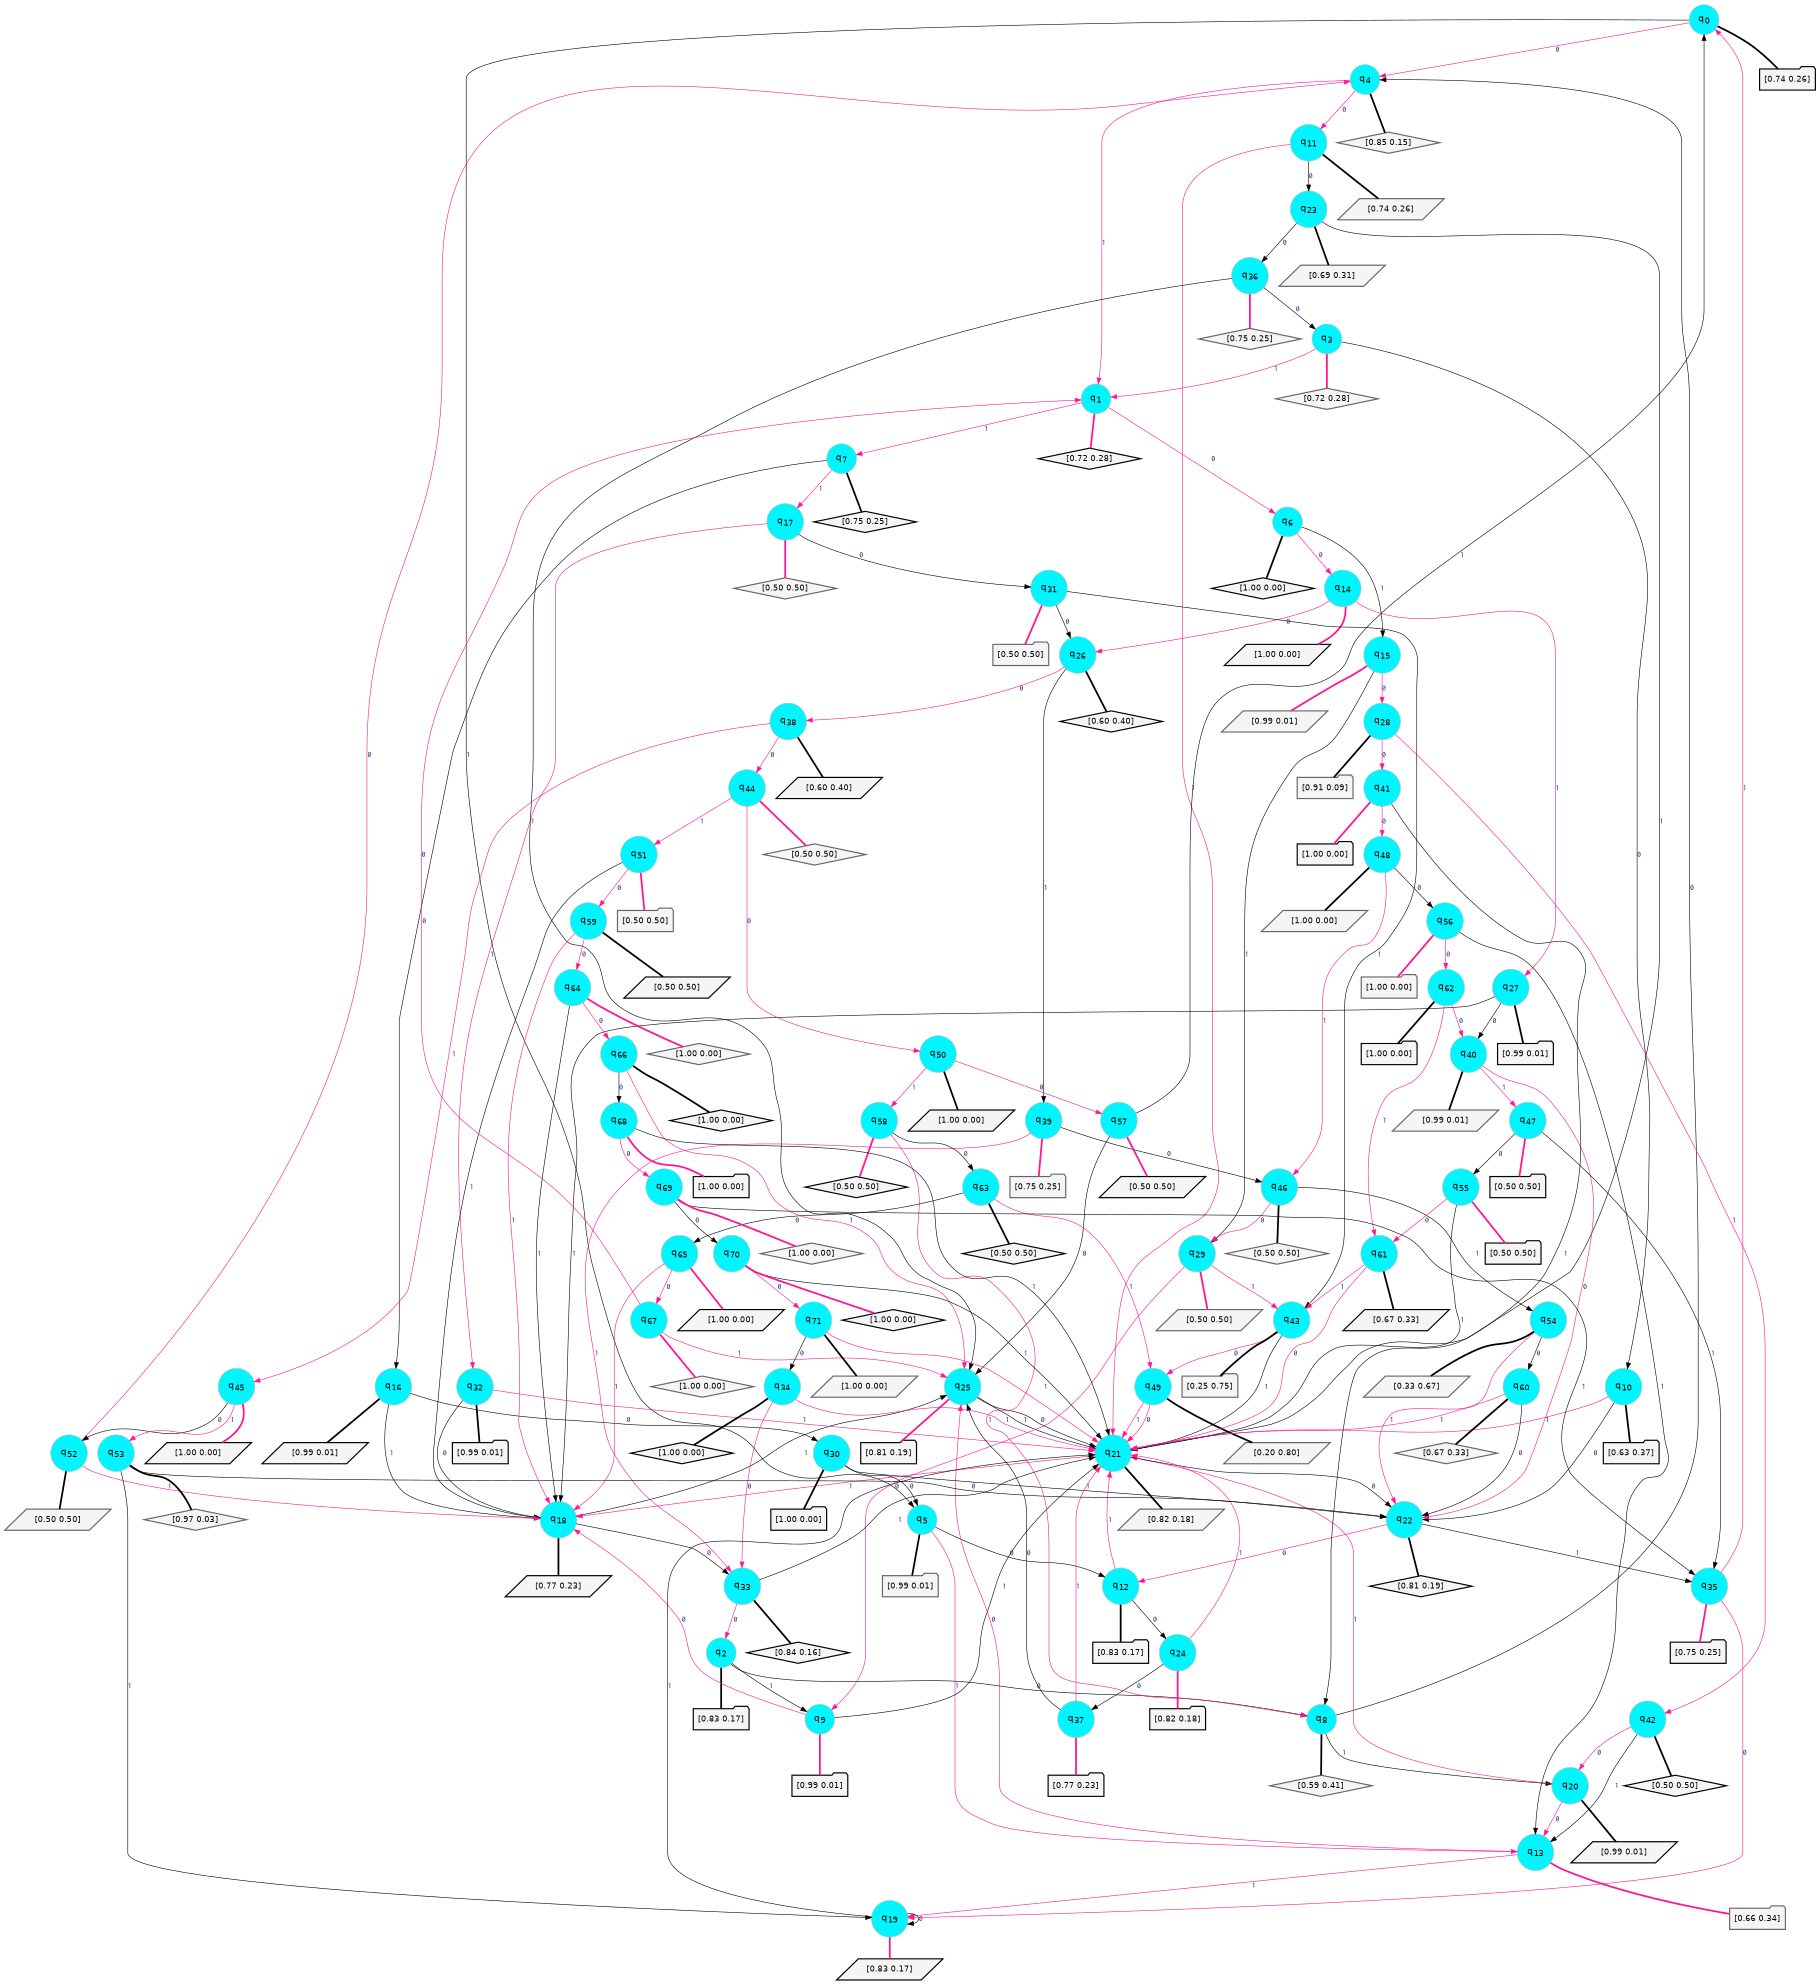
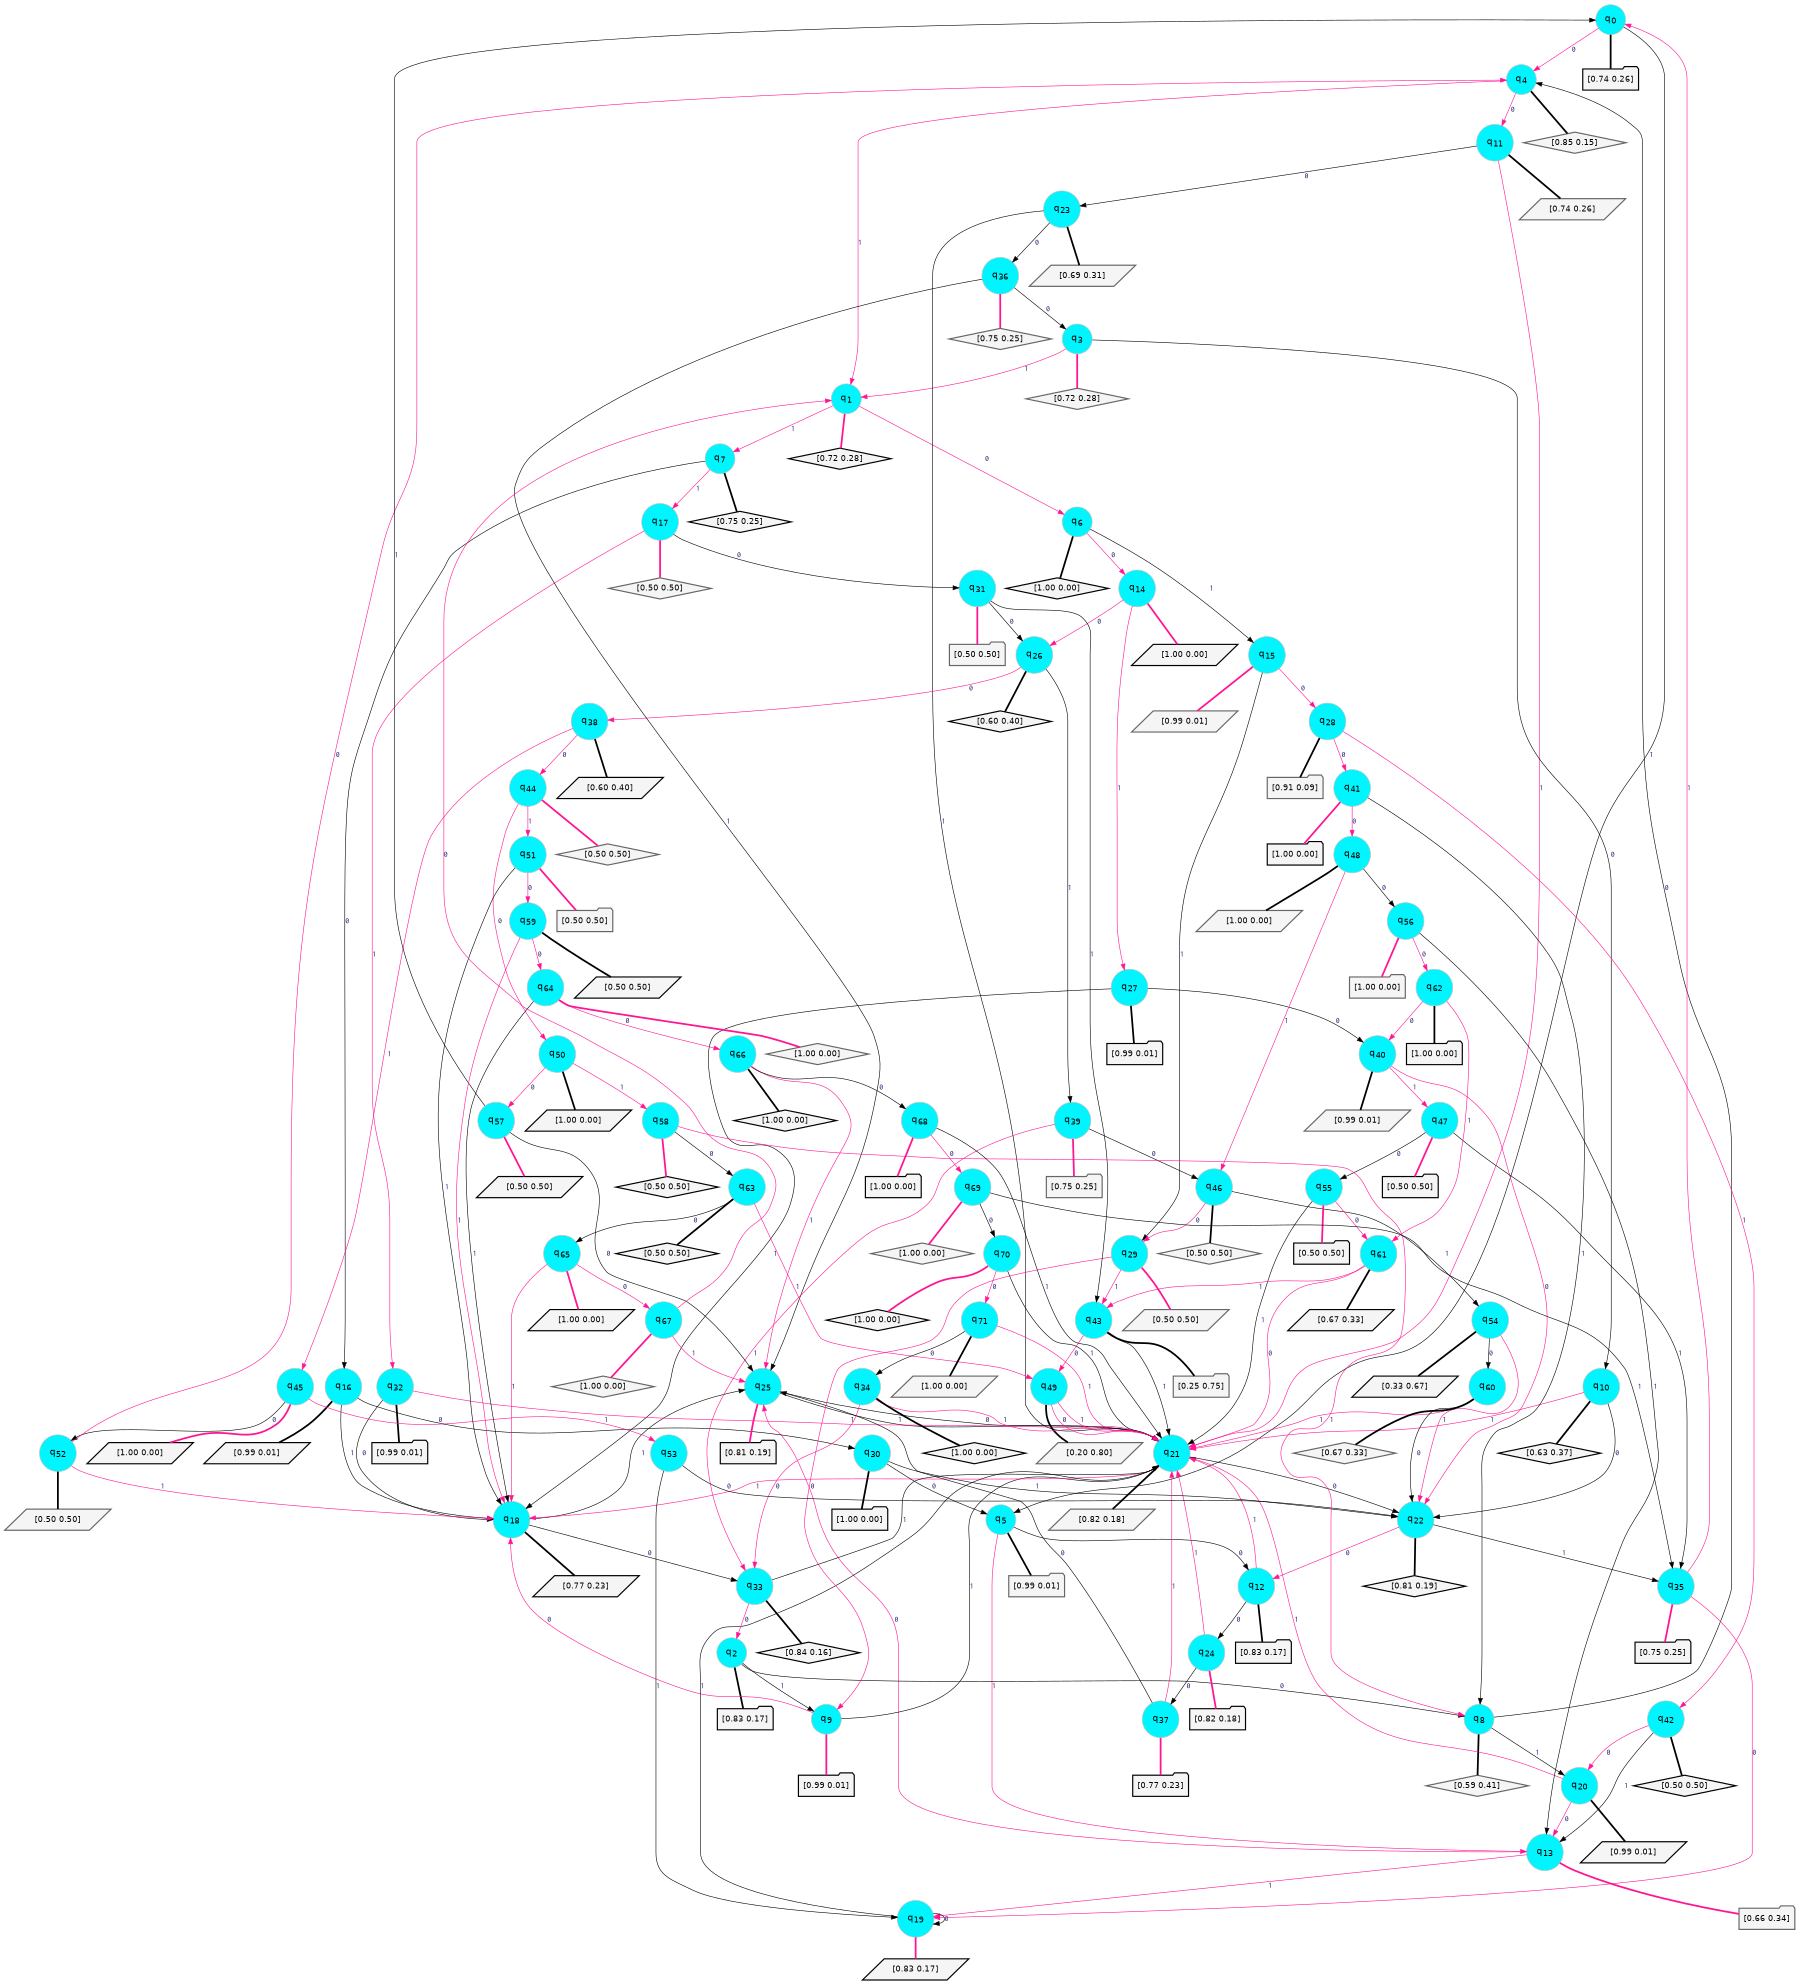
(1417, 1387) -> (1405, 1387)
(1631, 1453) -> (1550, 1453)
(195, 1520) -> none
